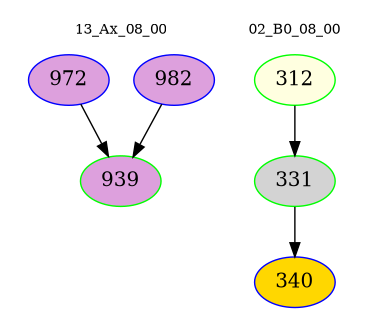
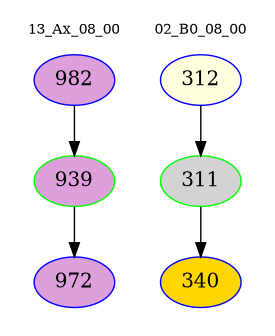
(295, 80) -> (201, 80)
(91, 124) -> (74, 225)
(295, 181) -> (201, 181)
